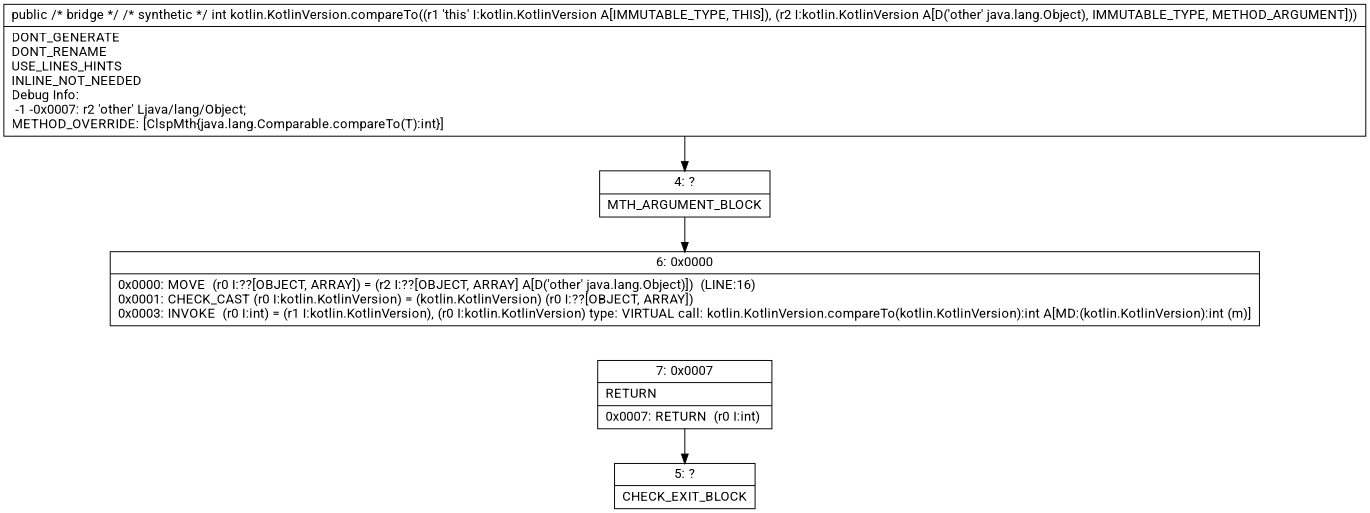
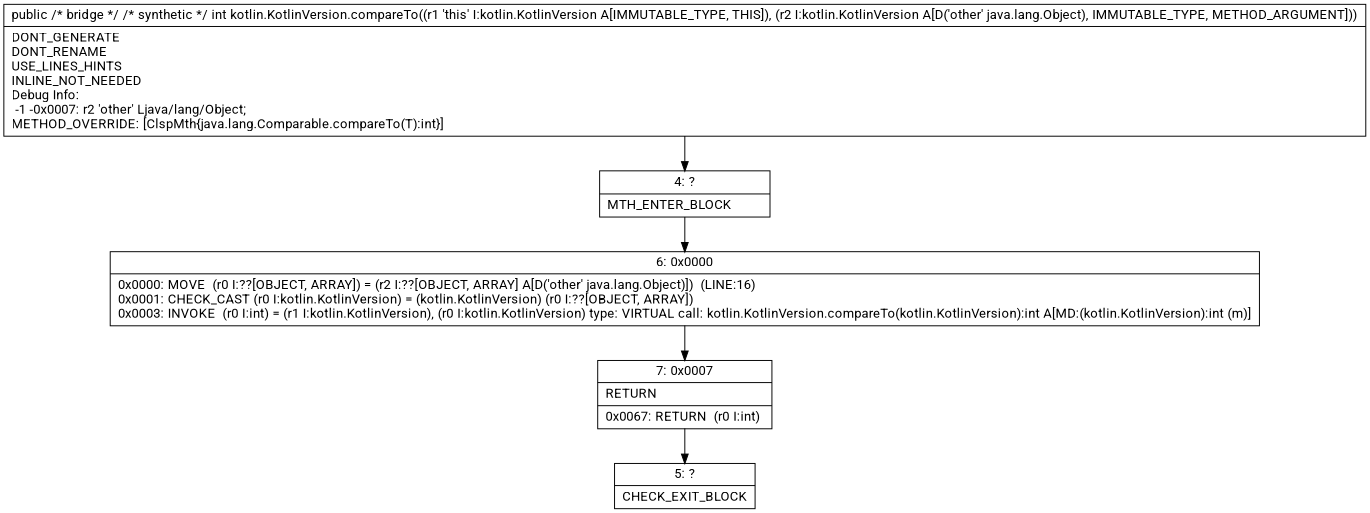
(685, 205) -> (670, 205)
none -> (685, 338)
(685, 417) -> (685, 417)
